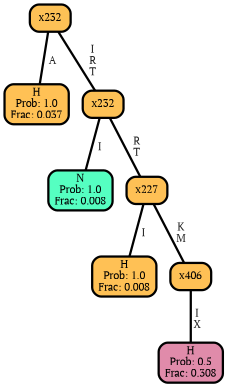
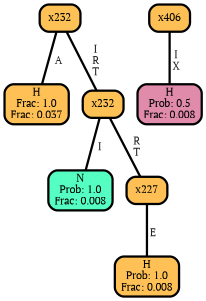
(37, 104) -> (37, 104)
(142, 233) -> (152, 233)
(169, 233) -> none
(191, 363) -> (170, 104)
